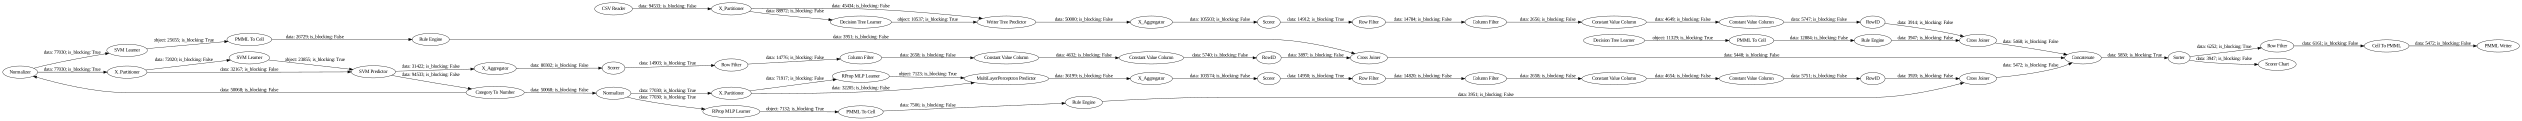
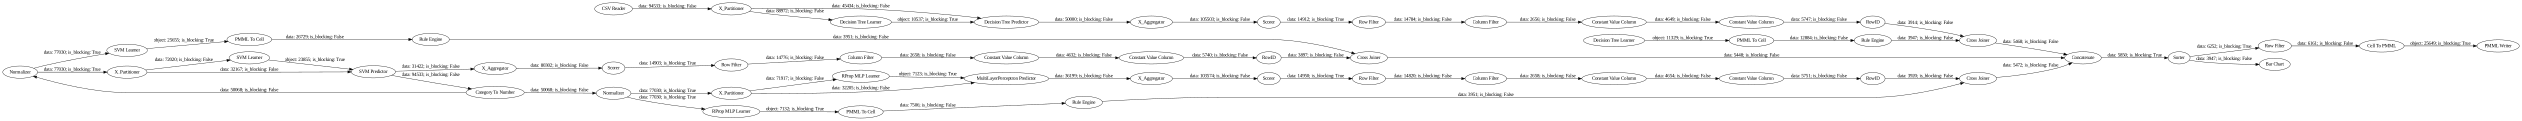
(1006, 22) -> (1006, 22)
(2443, 43) -> (2441, 43)
(2277, 64) -> (2275, 64)
